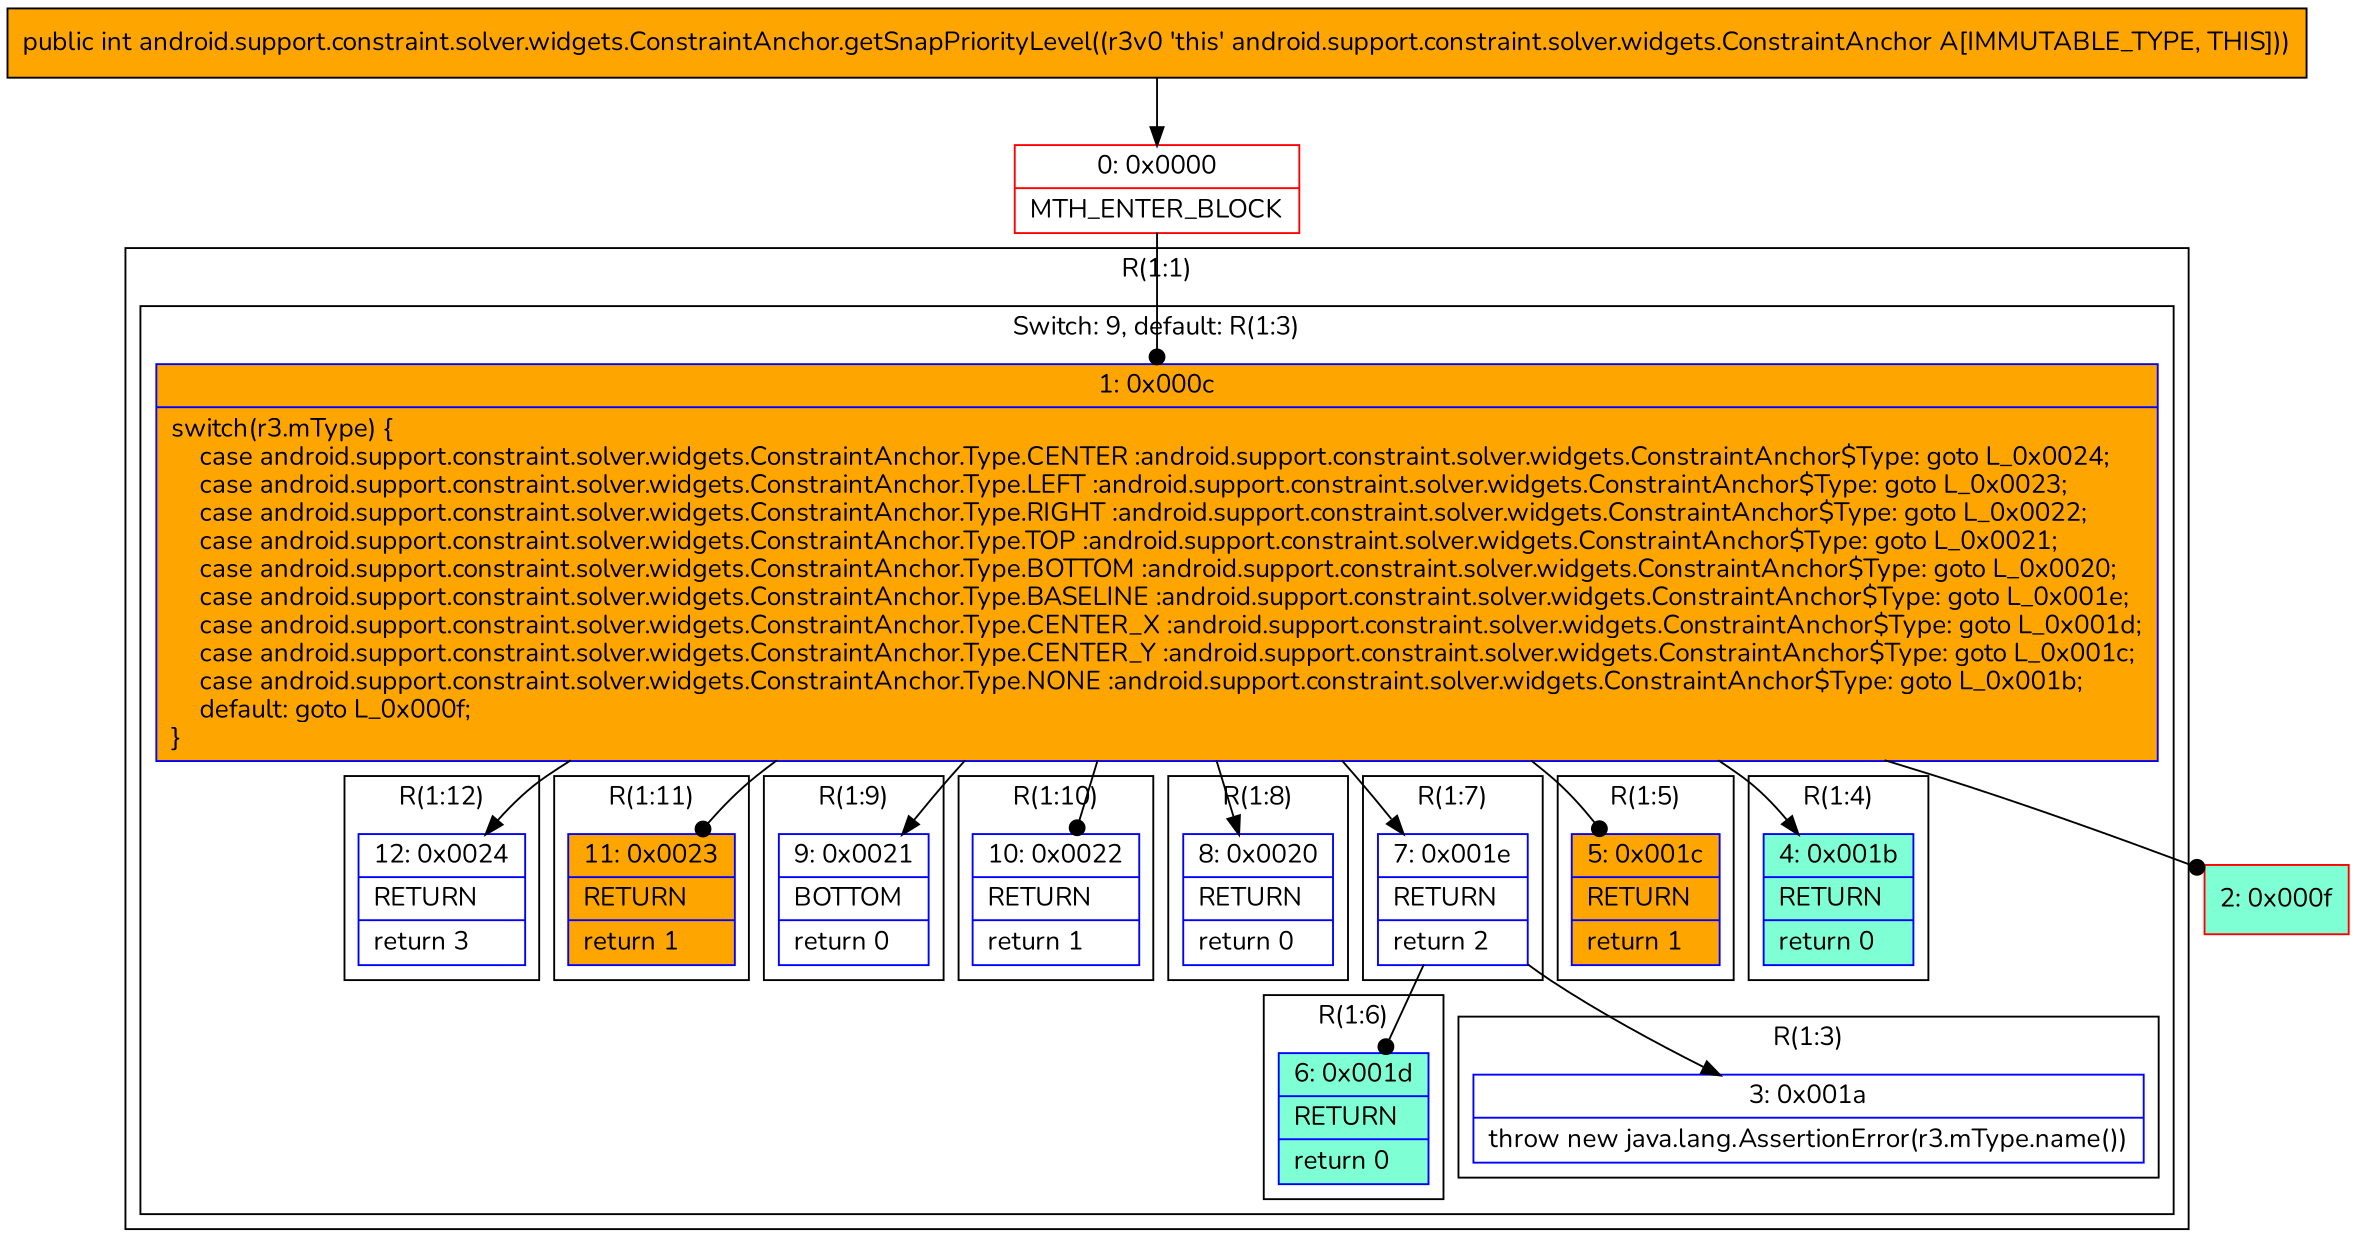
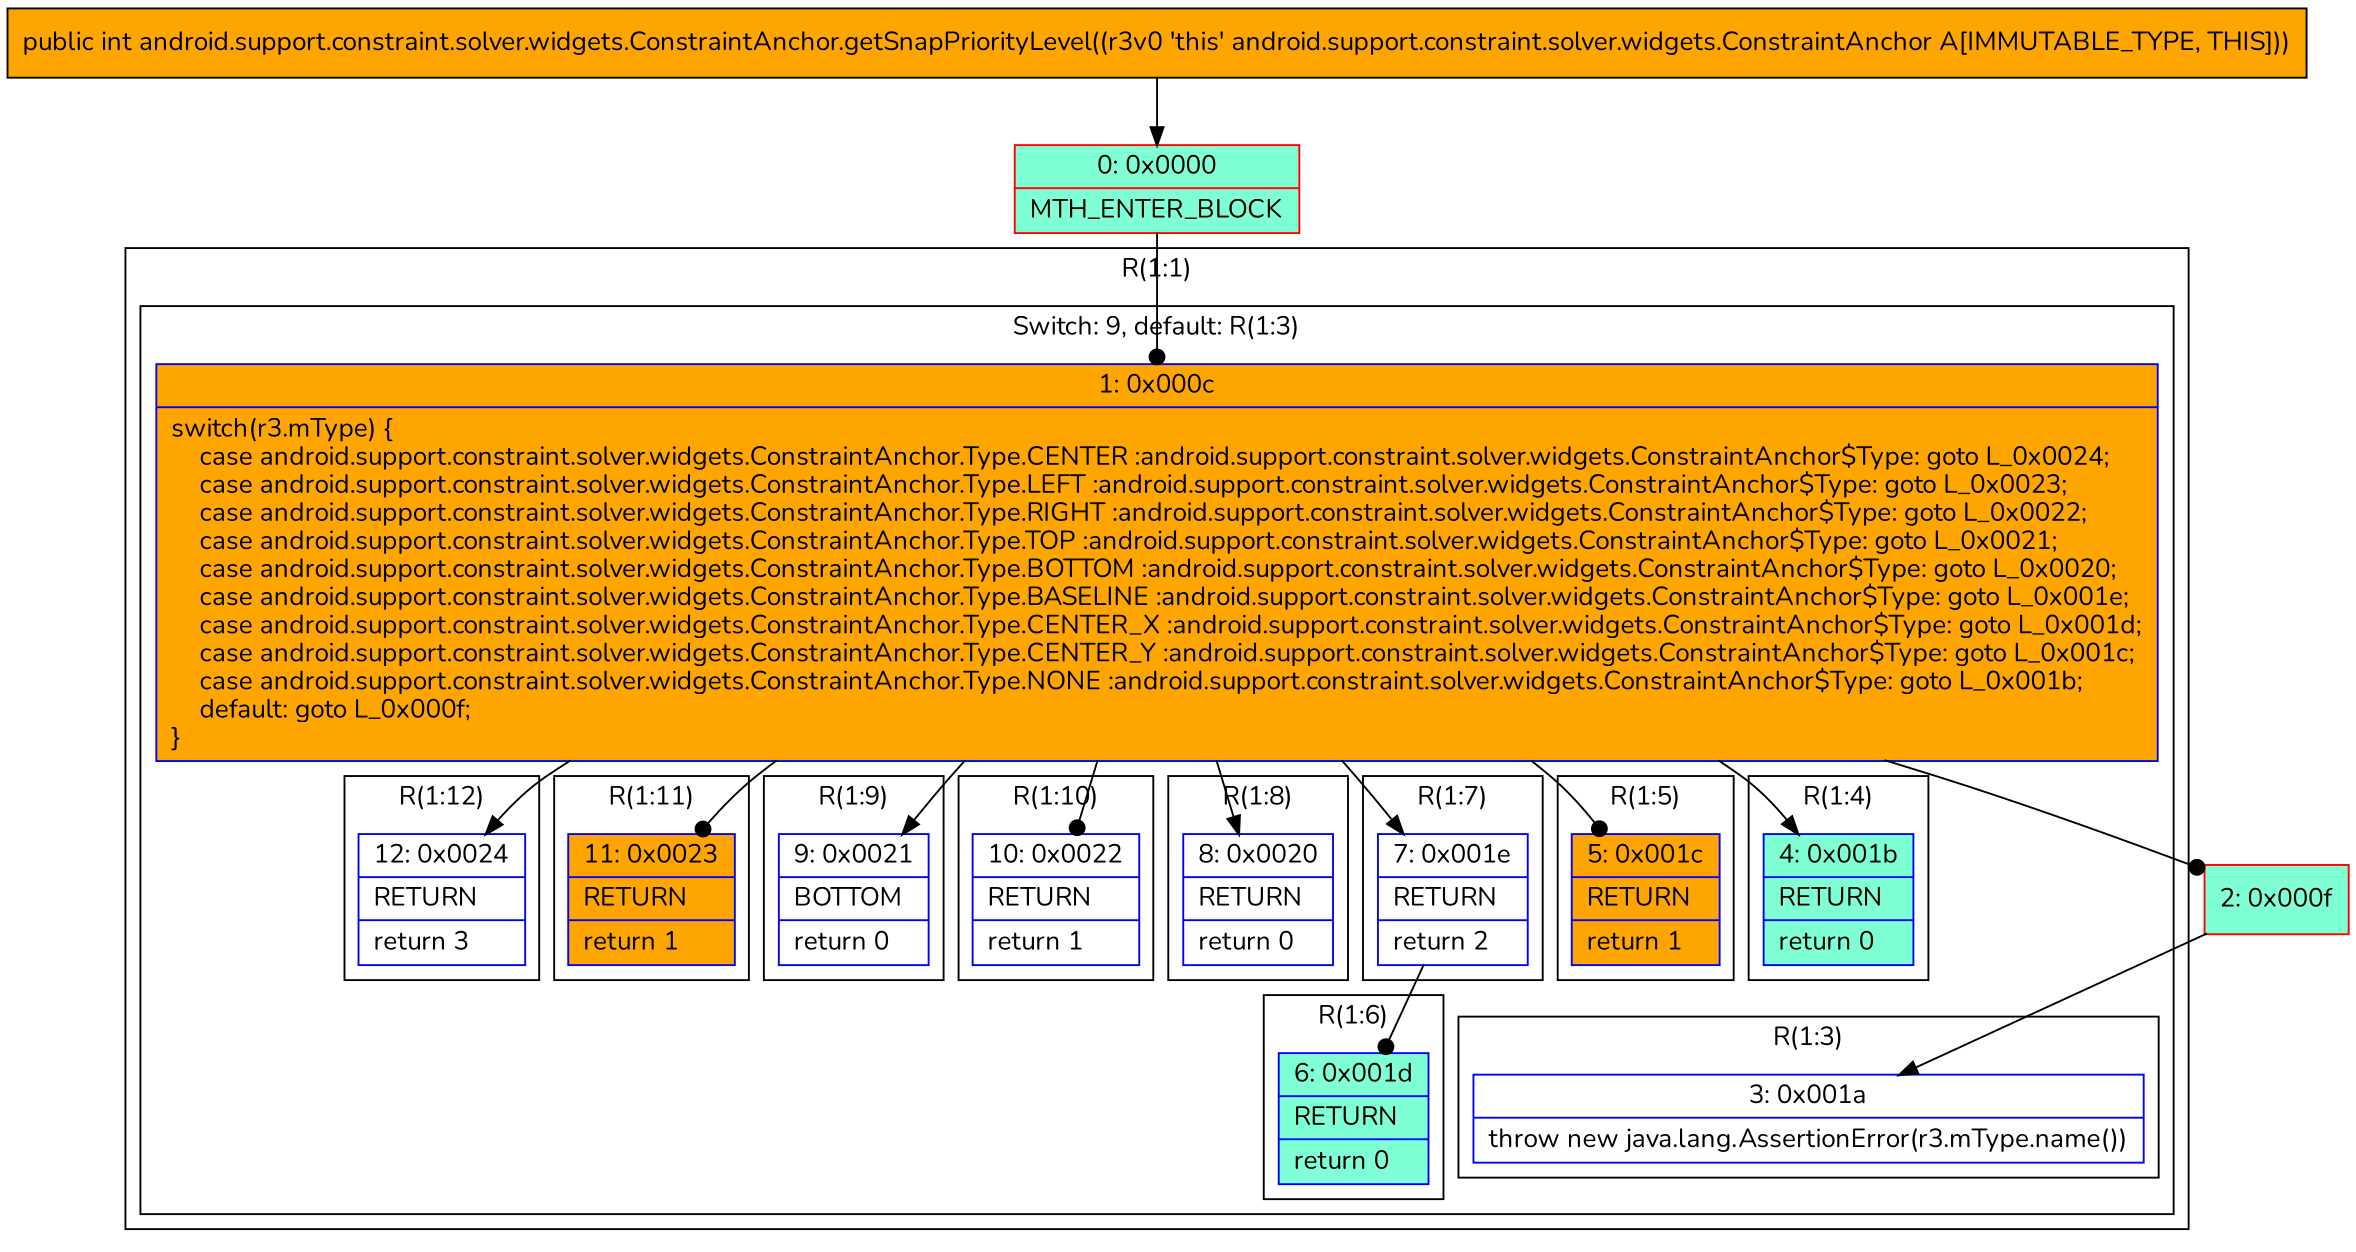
(1157, 189) -> (1157, 189)
(1631, 1029) -> (2062, 1000)
